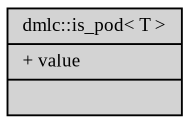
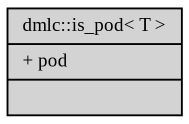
(52, 61) -> (46, 61)
